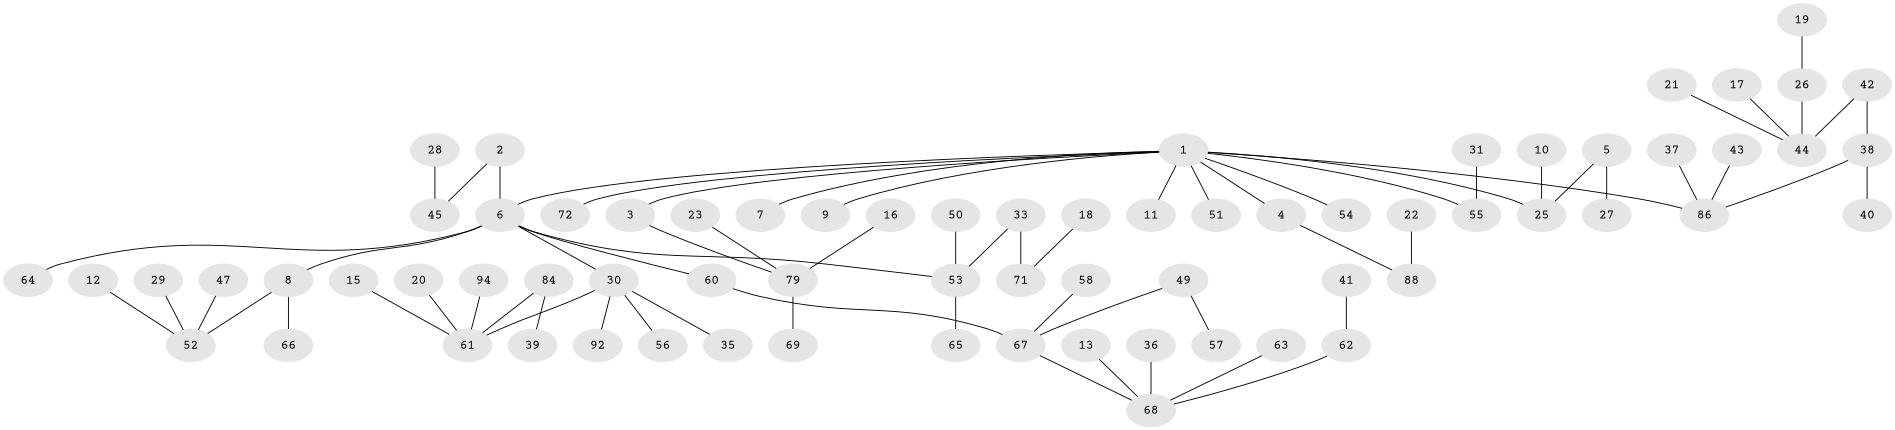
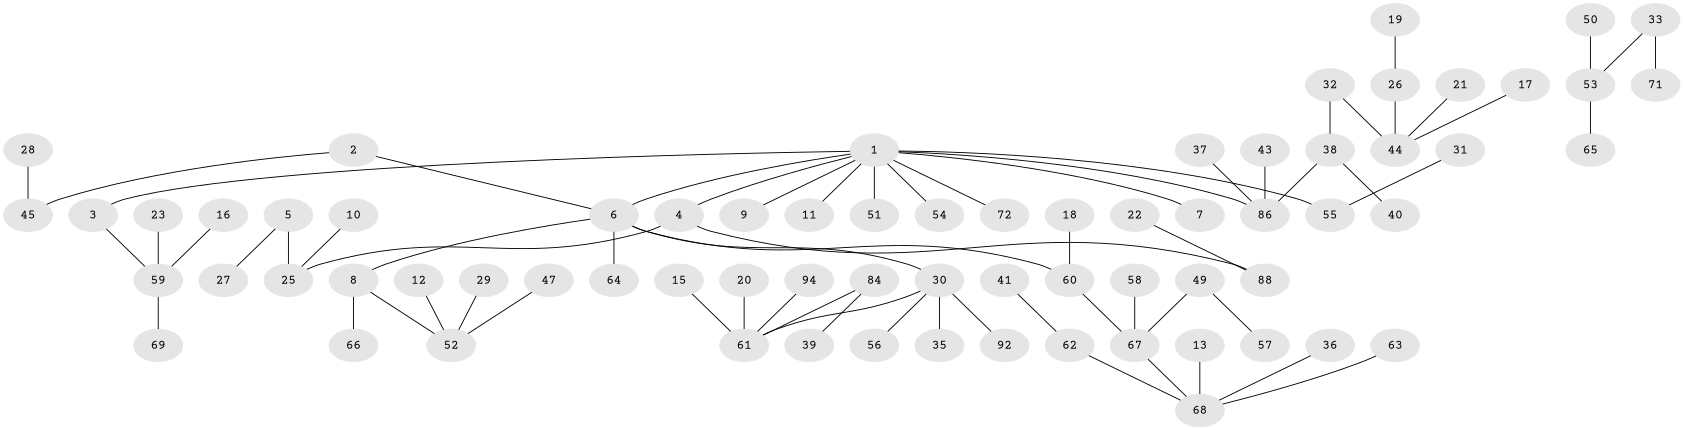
(1867, 85) -> (1330, 85)
(1399, 174) -> (484, 248)
(1053, 248) -> (1070, 249)
(703, 256) -> none
(793, 280) -> (158, 280)
